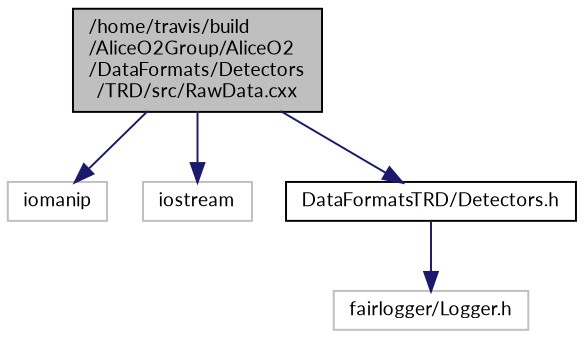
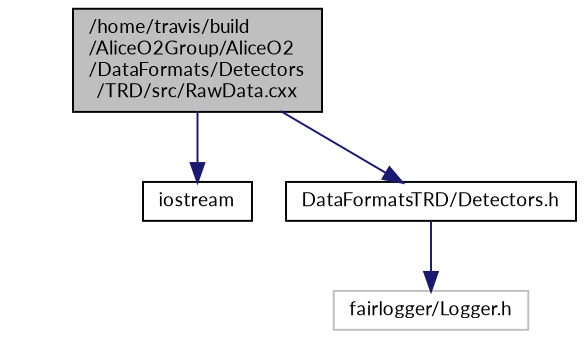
(57, 201) -> none
(198, 201) -> (198, 201)
